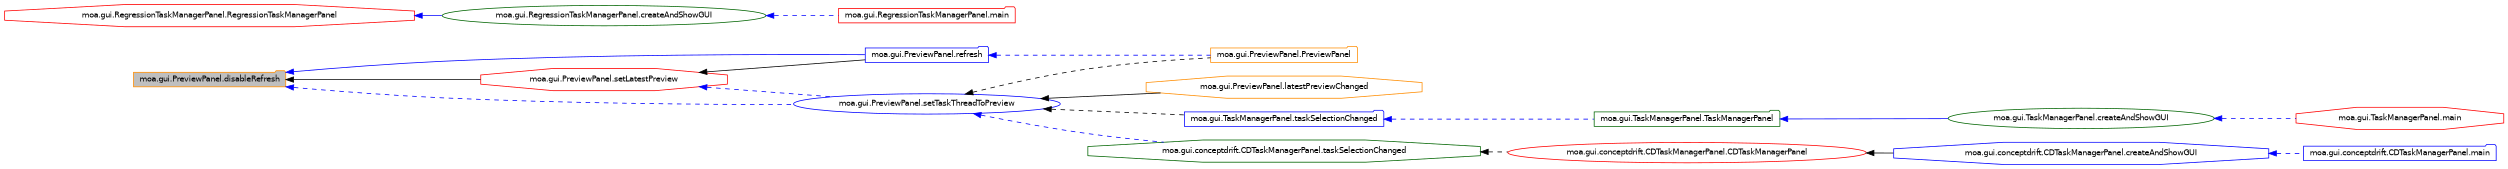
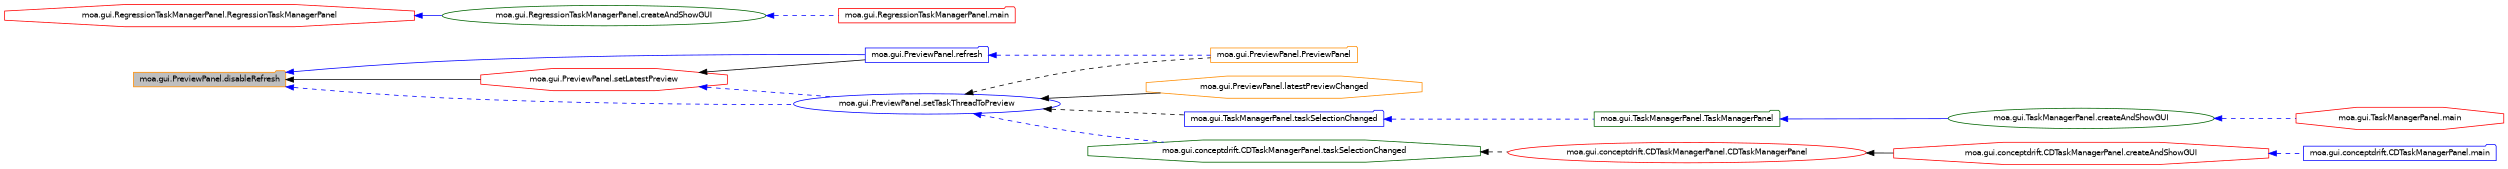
(2081, 153) -> (2081, 153)
